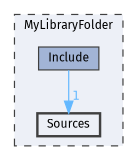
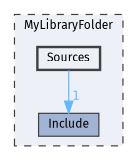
(69, 86) -> (69, 86)
